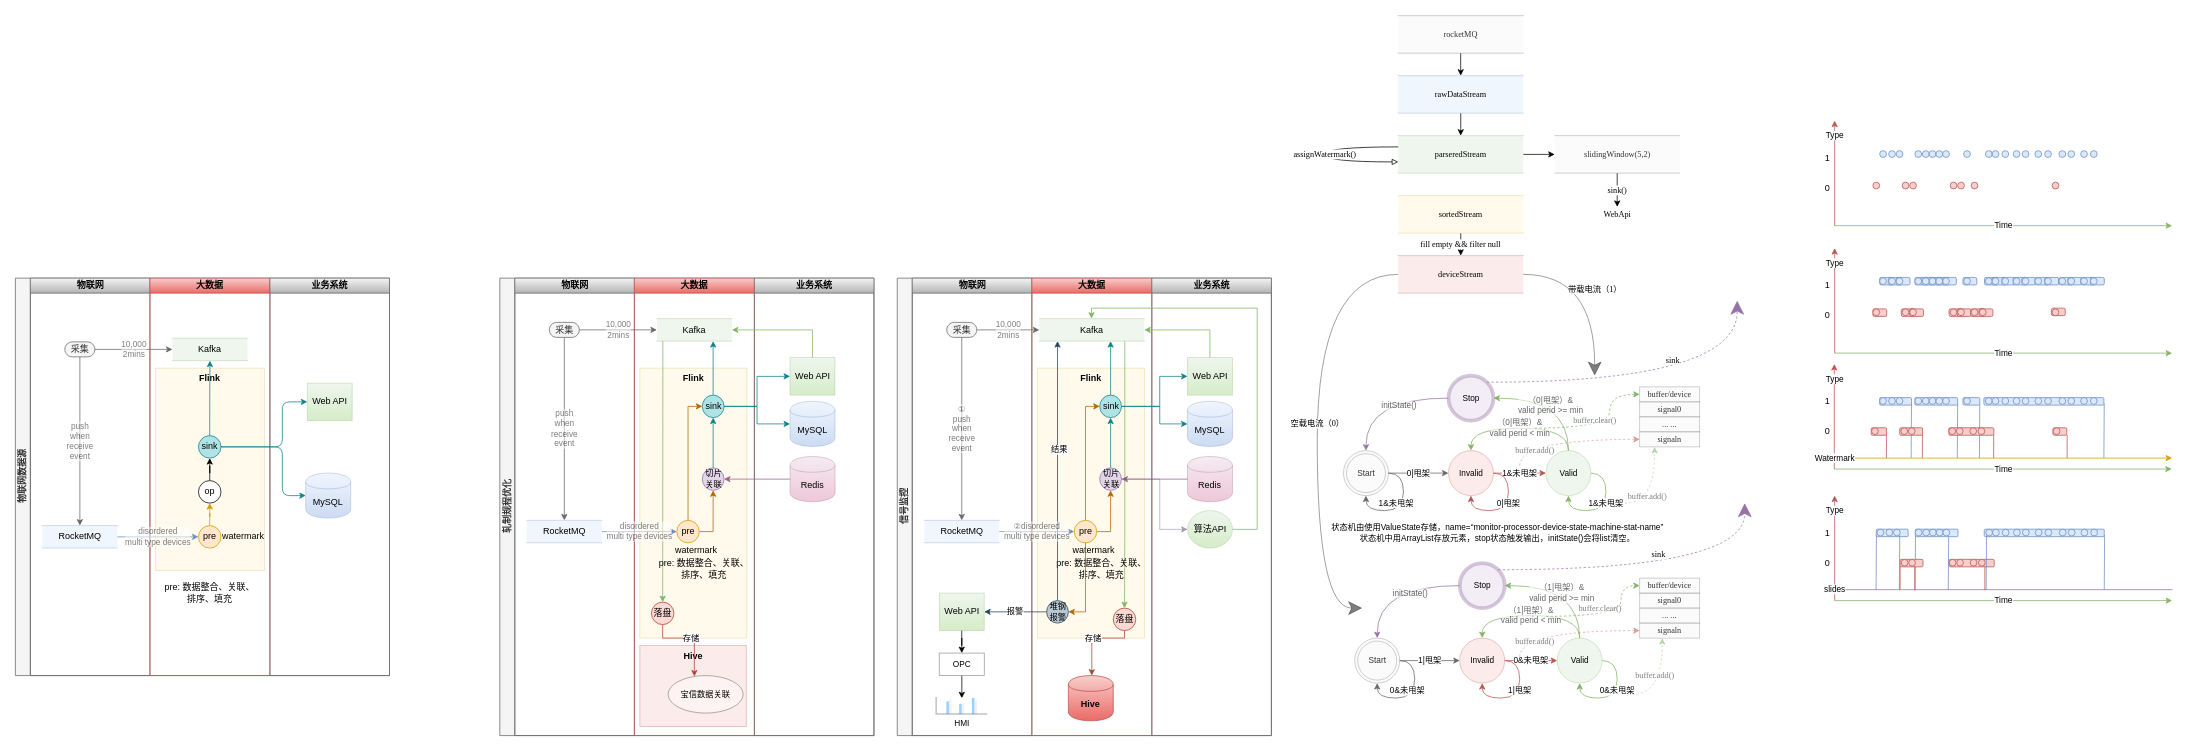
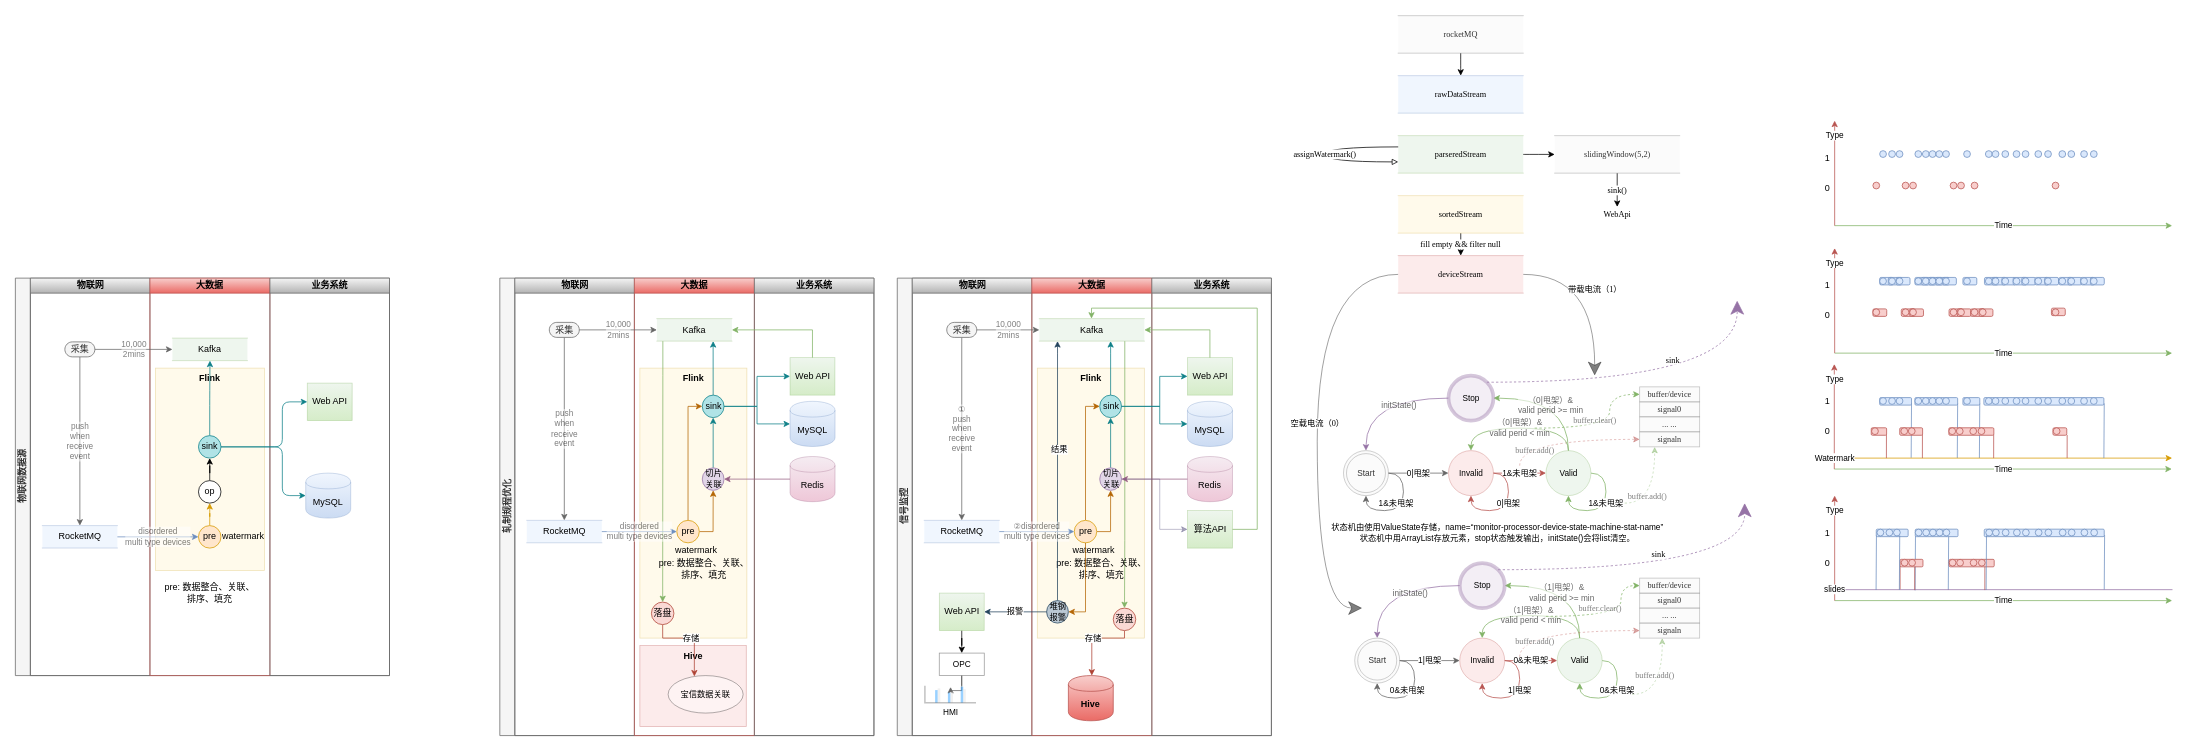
(1461, 122) -> none
(1210, 529) -> (1210, 529)
(962, 705) -> (951, 694)
